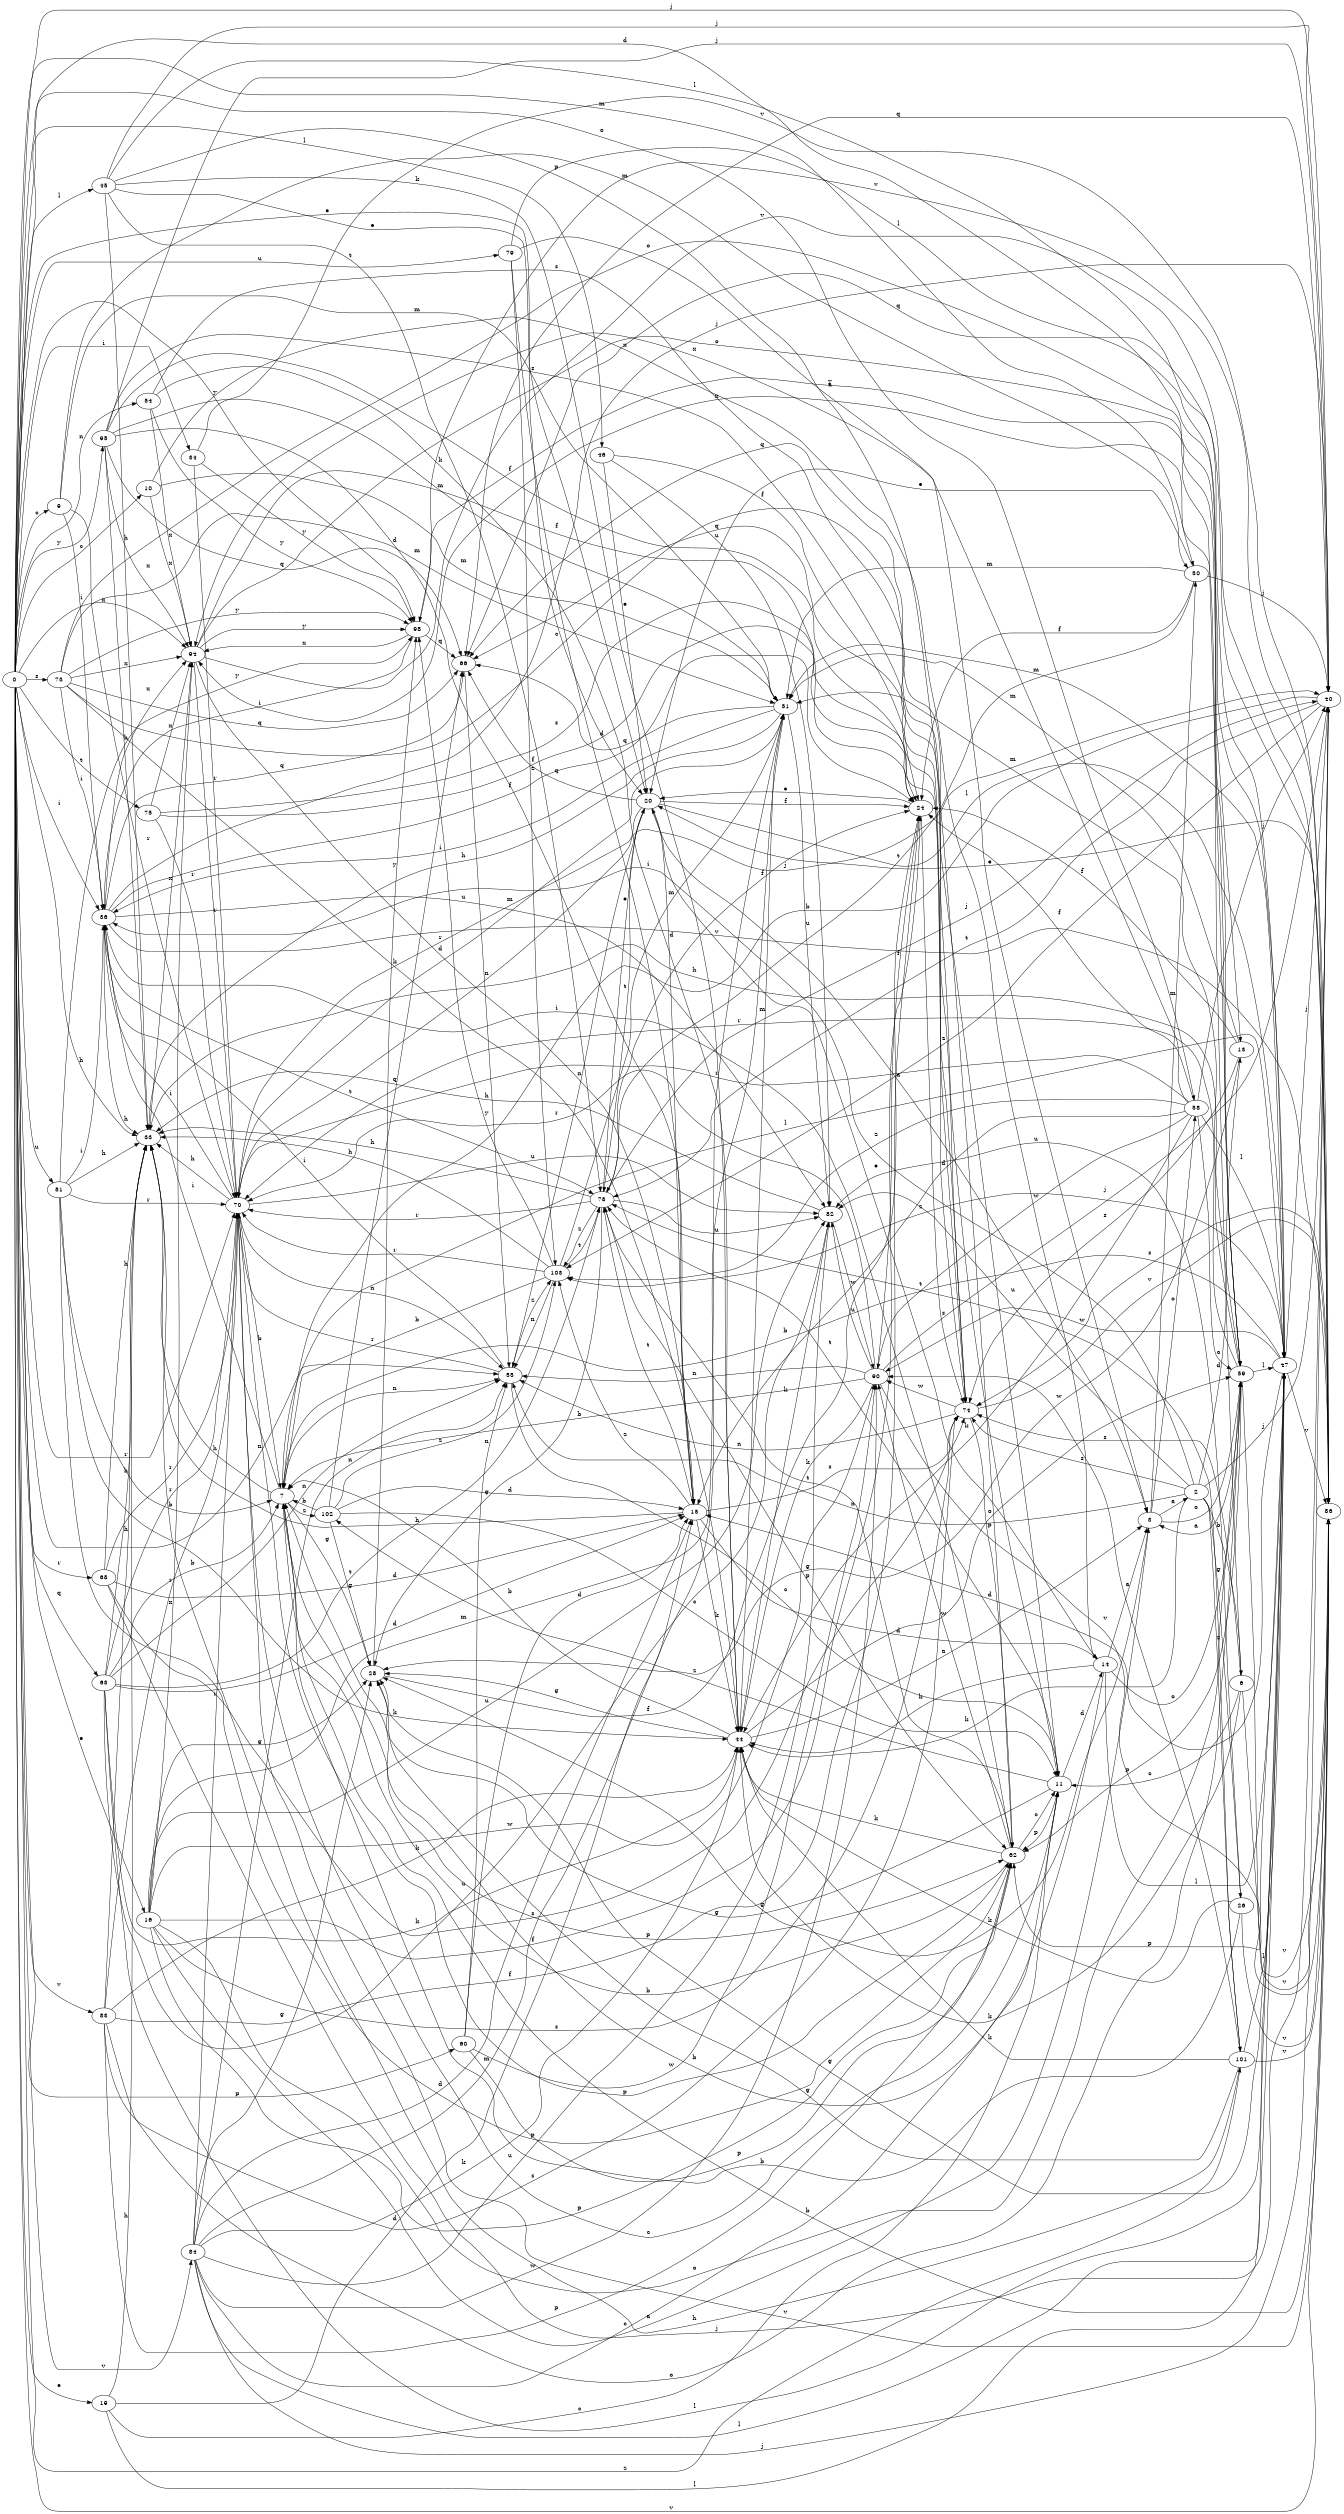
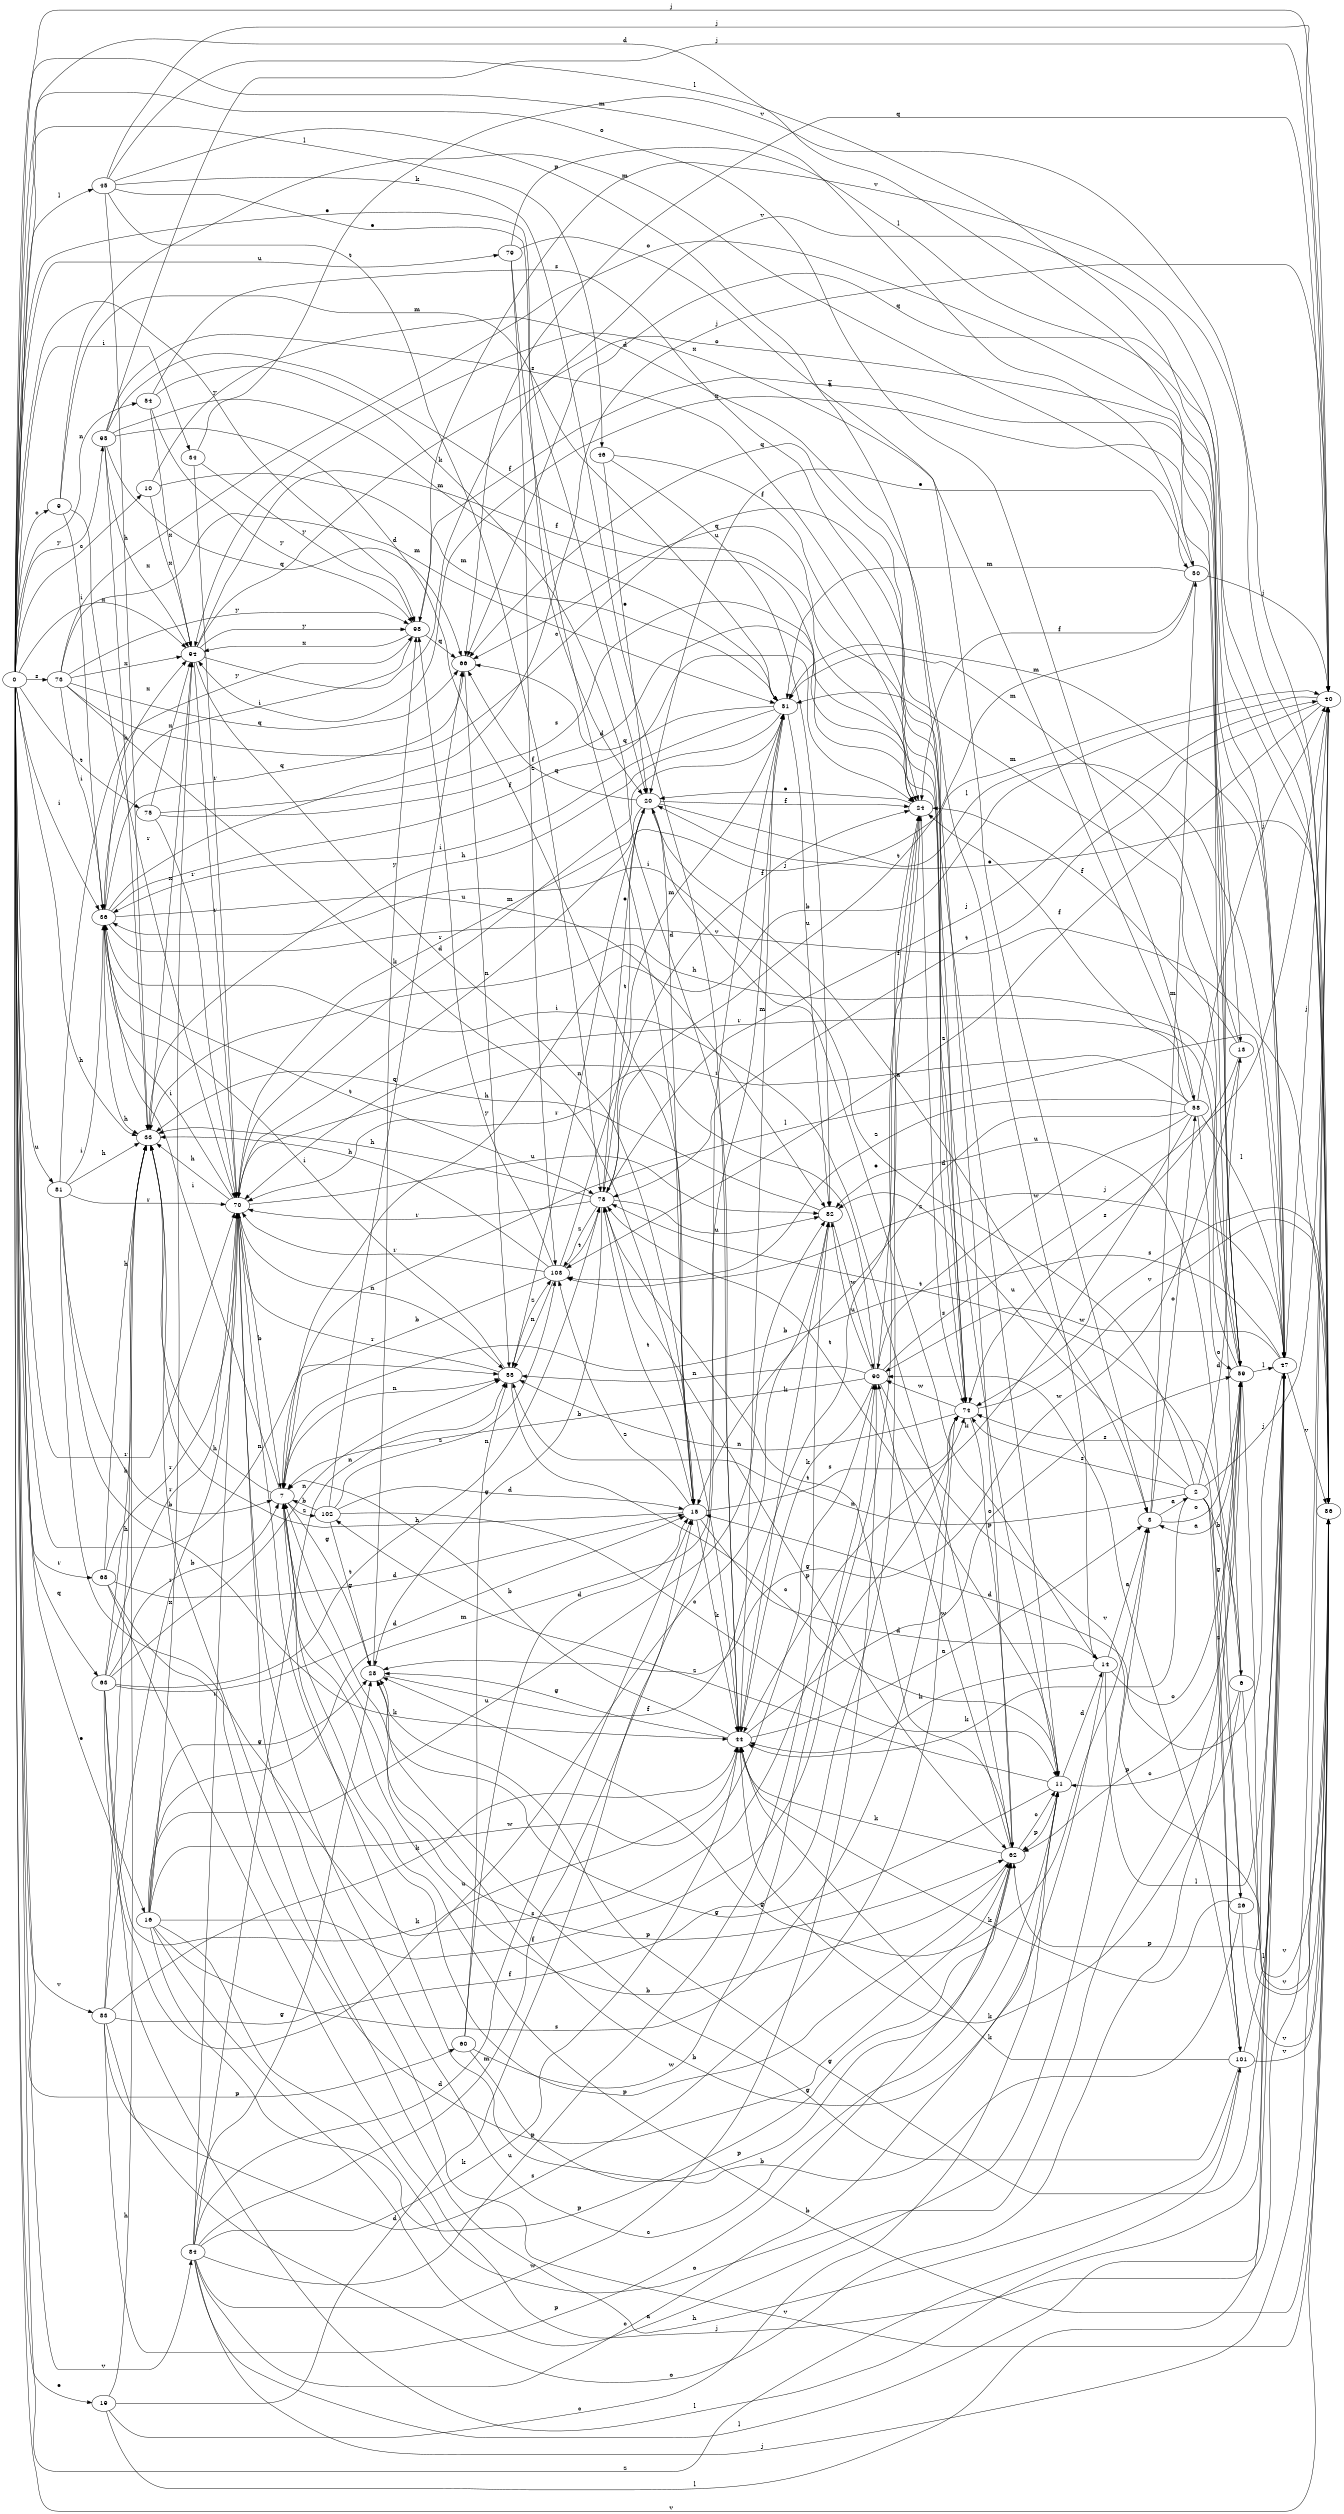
(625, 345) -> (625, 345)
